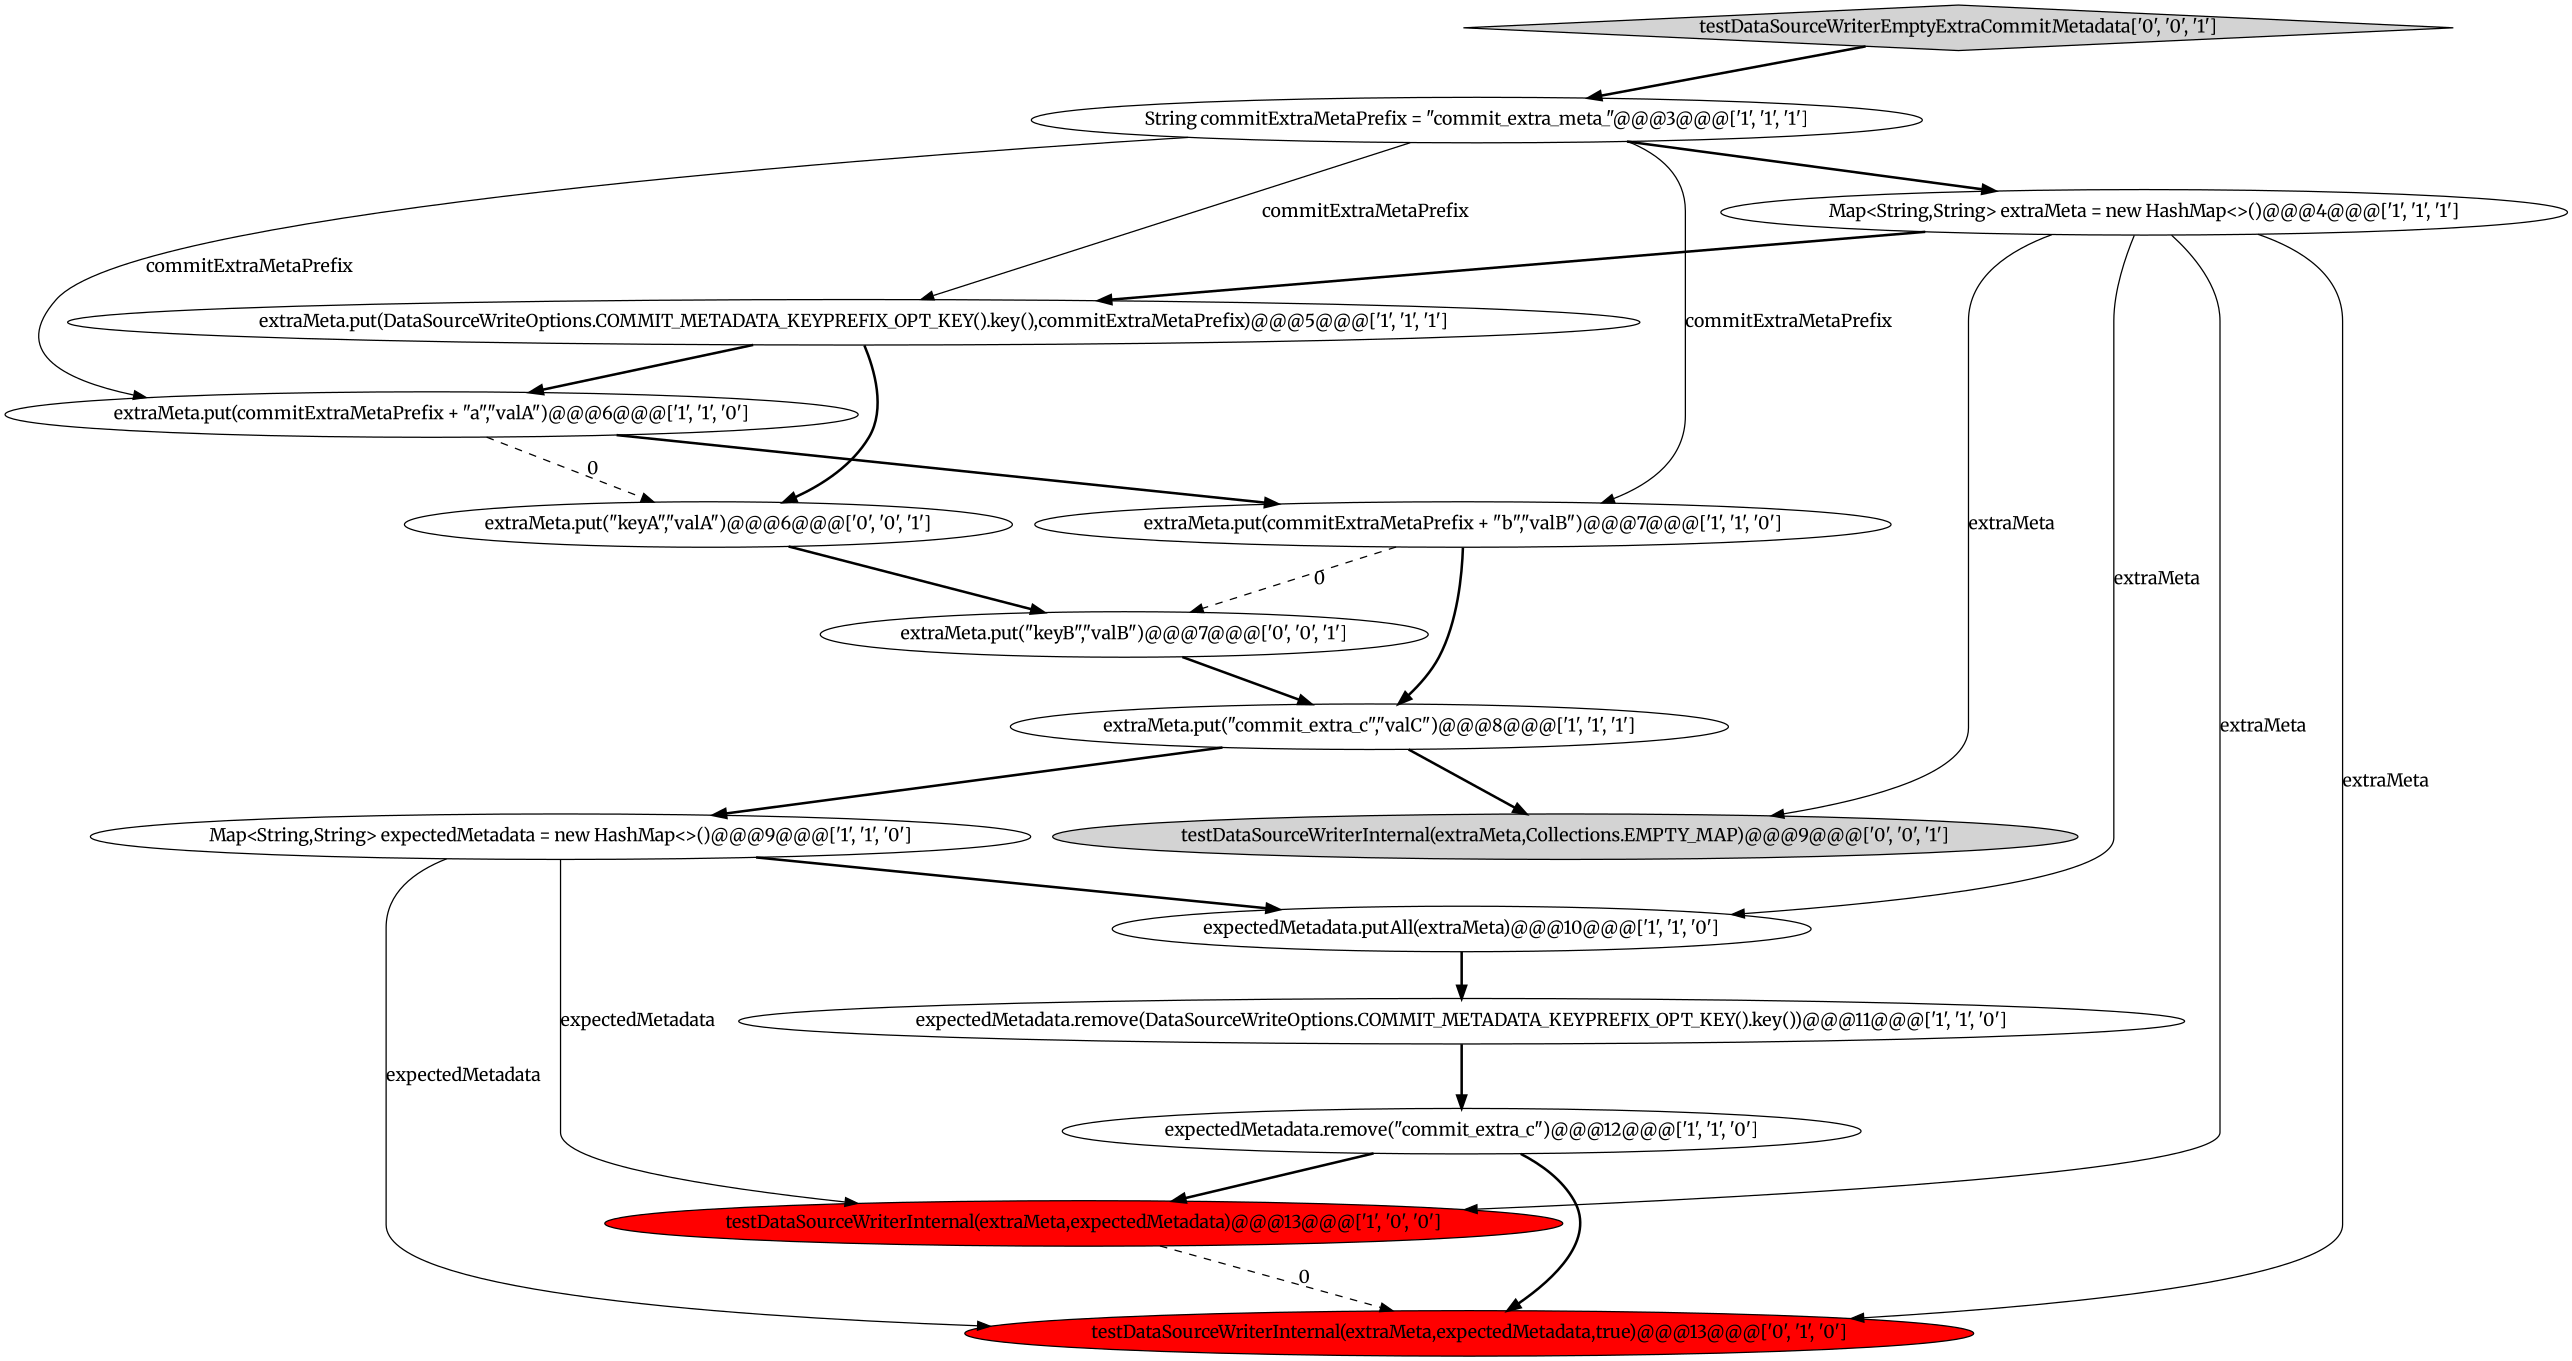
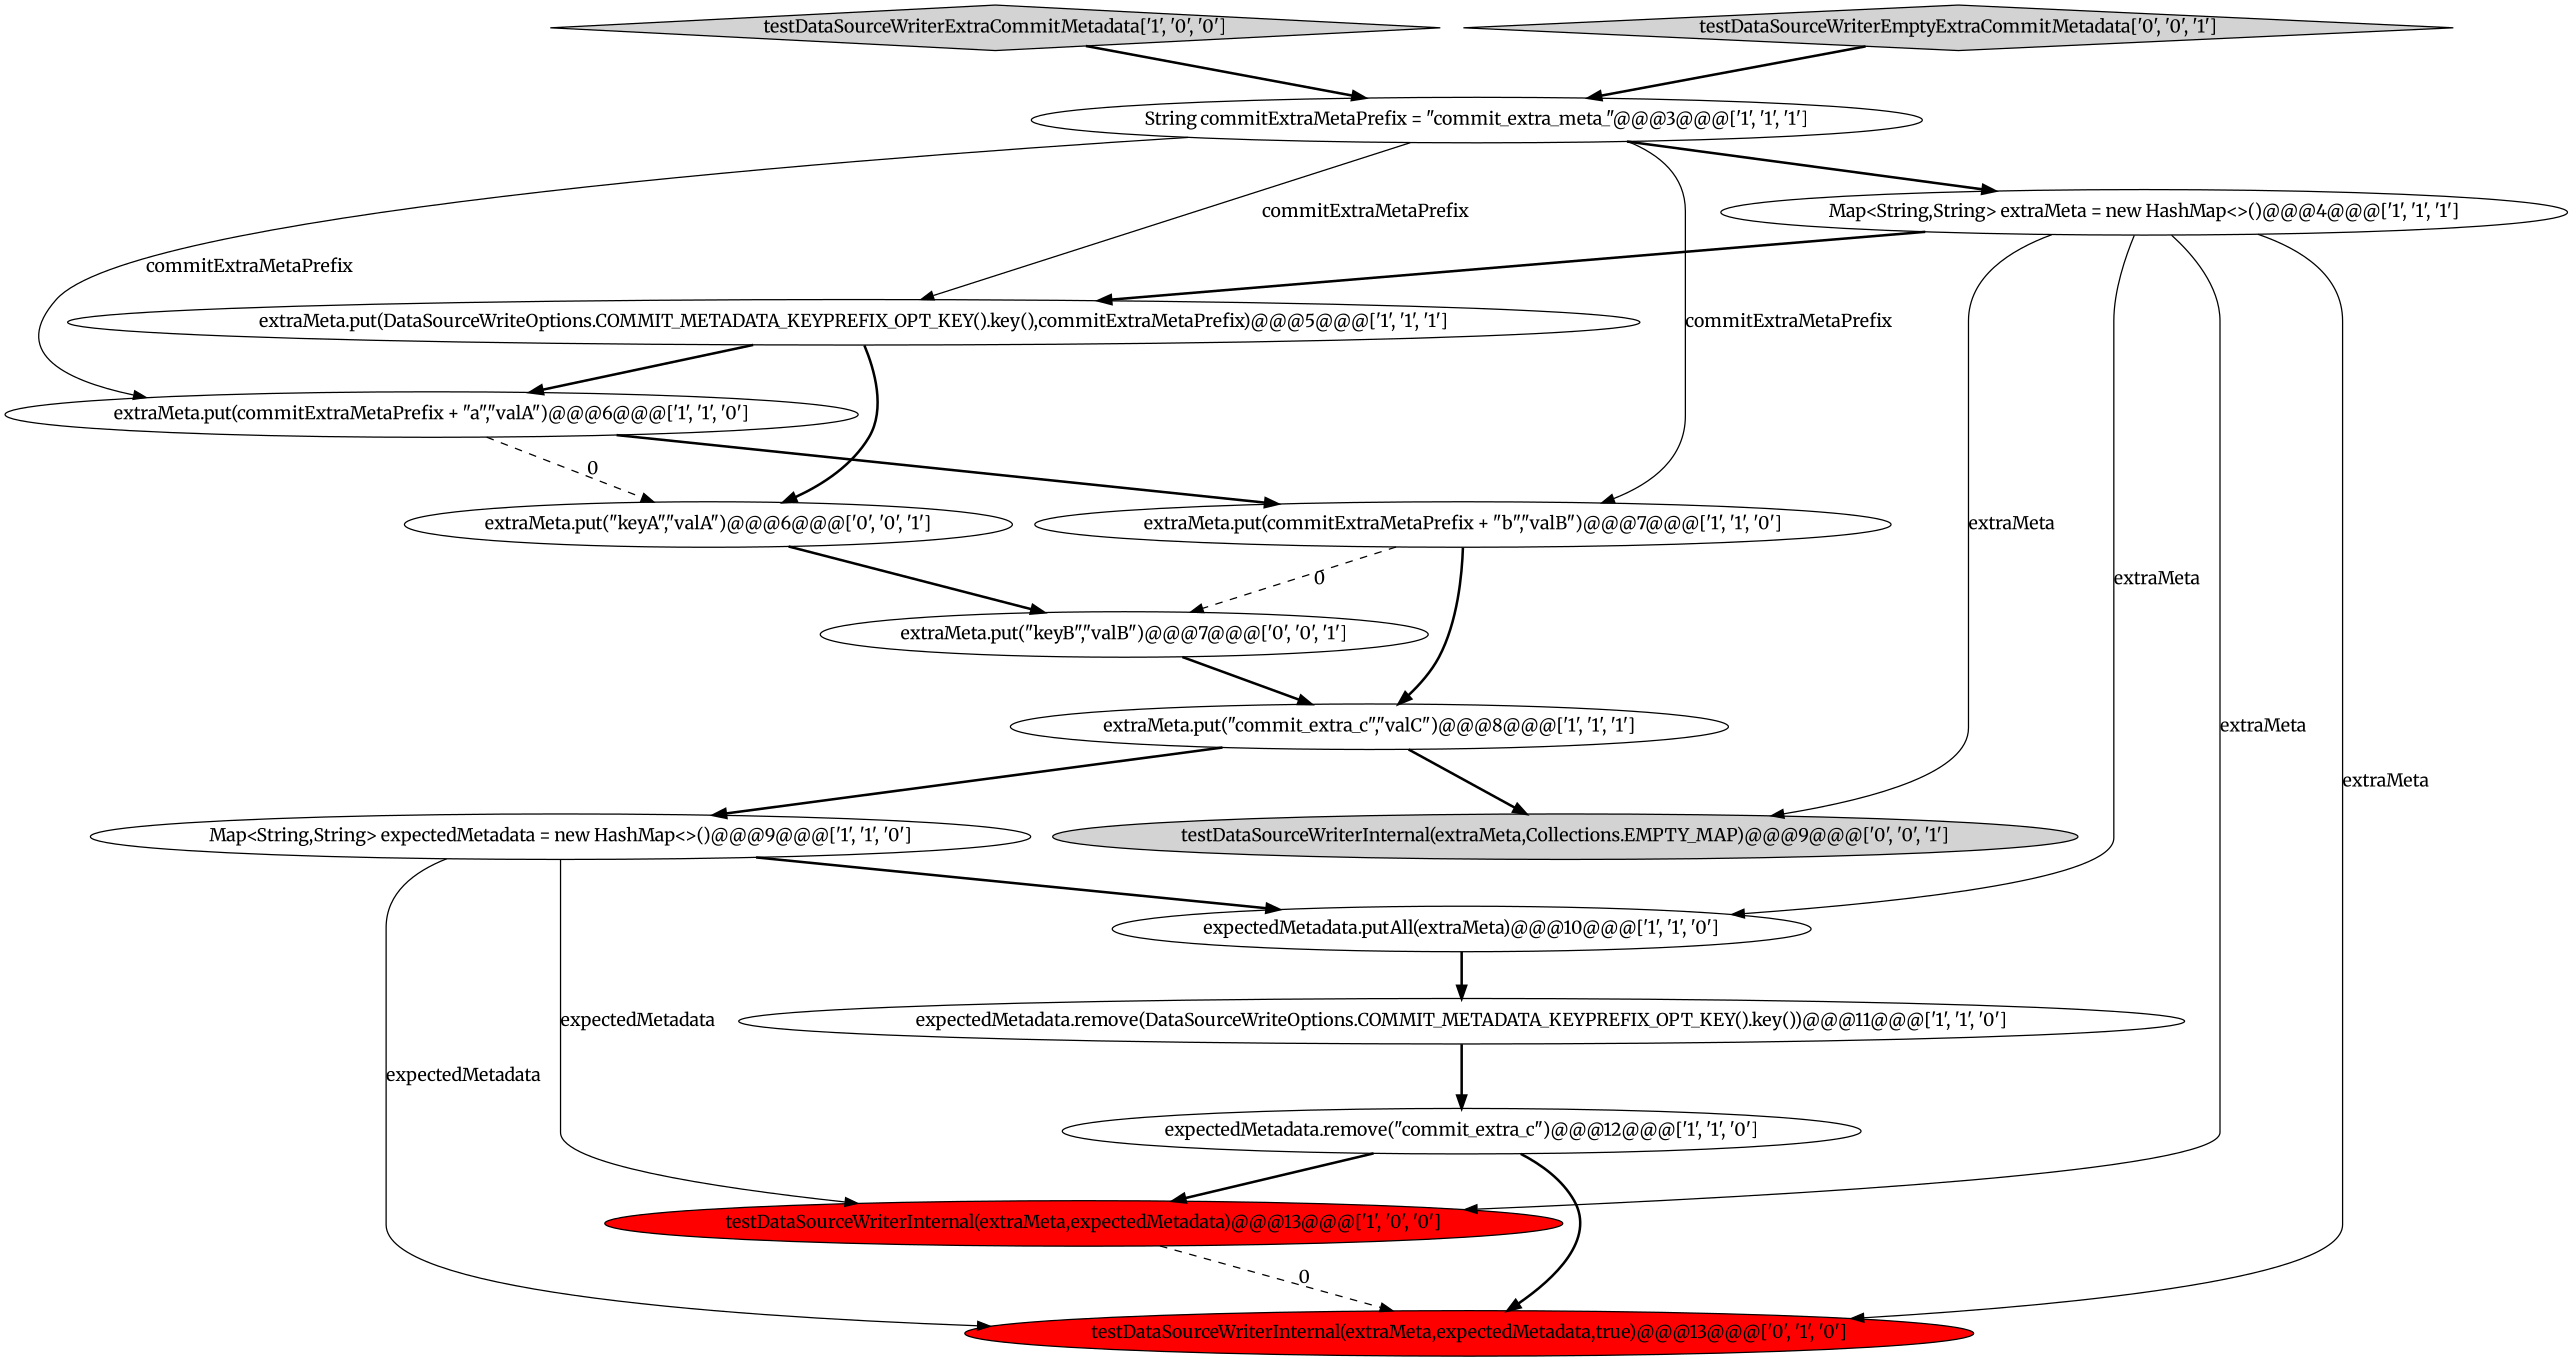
none -> (995, 28)
